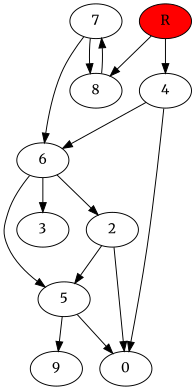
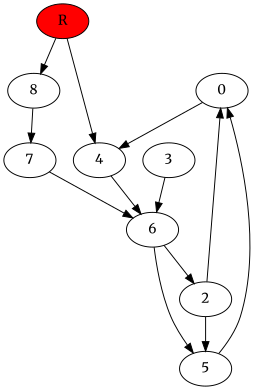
(90, 51) -> none
(43, 190) -> (162, 190)
(150, 226) -> (165, 123)
(56, 369) -> none
